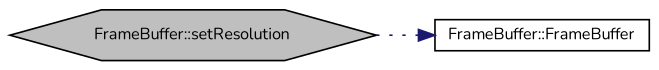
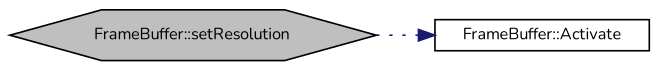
(542, 35) -> (542, 35)
